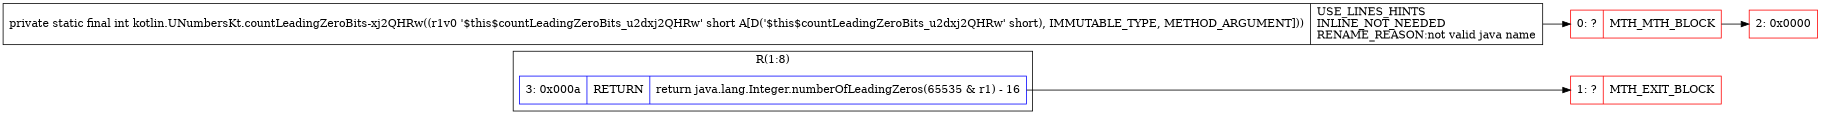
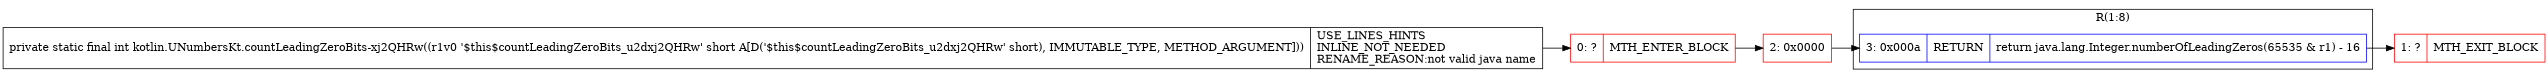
(1662, 24) -> (1669, 48)
none -> (1842, 48)
